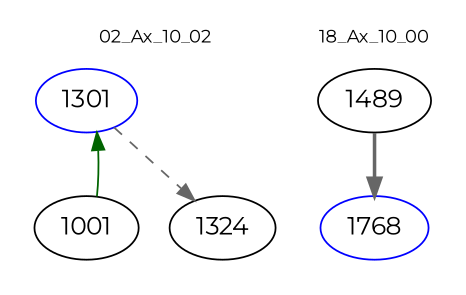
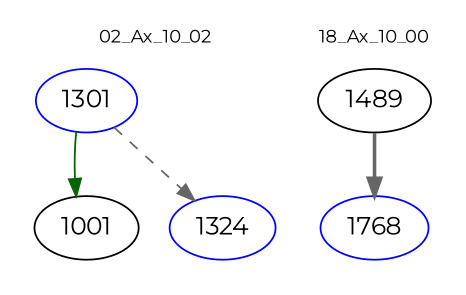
(98, 173) -> (75, 155)
(223, 228) -> (223, 228)
